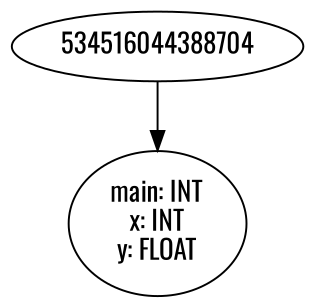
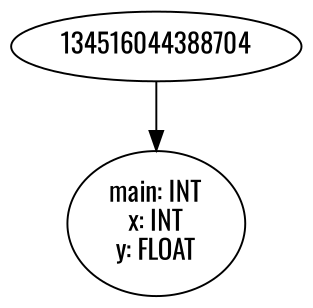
(158, 46) -> (156, 46)
